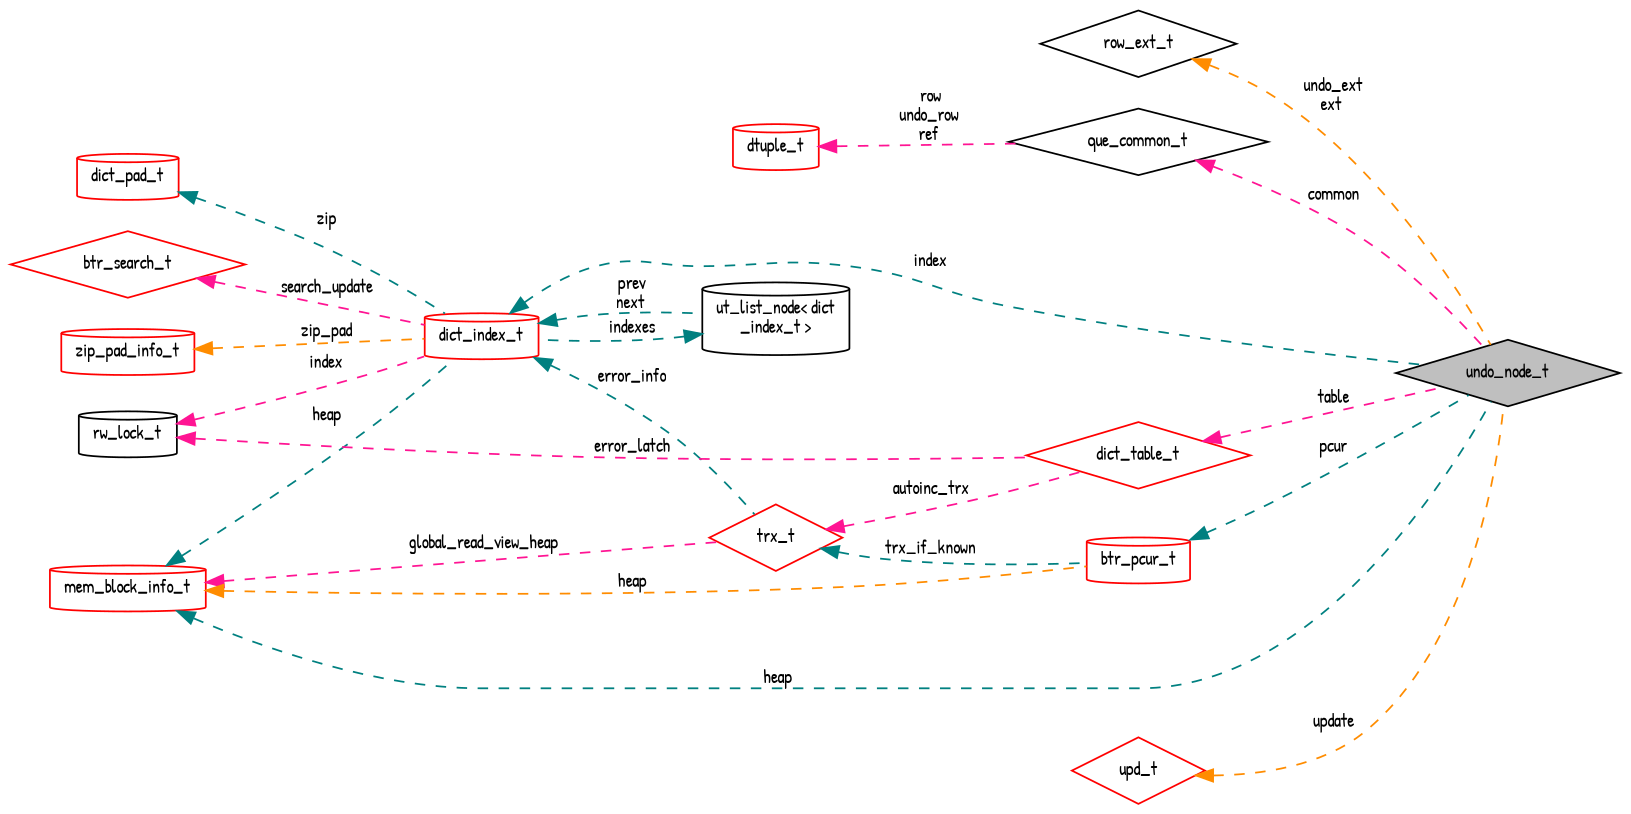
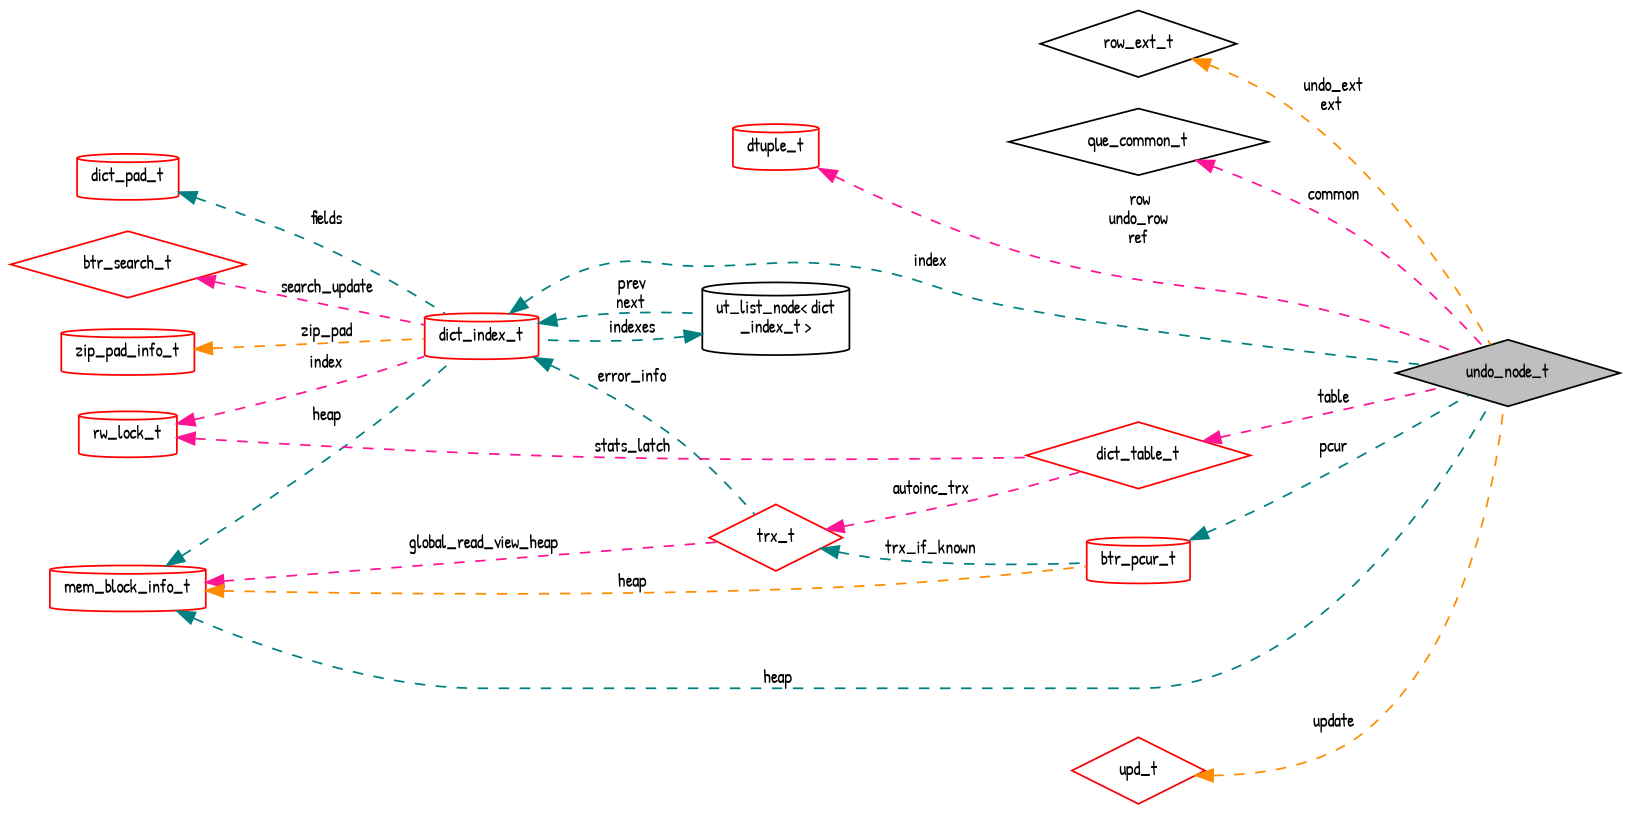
(926, 145) -> (1143, 280)
(325, 220) -> (325, 220)
(128, 434) -> (128, 434)
(630, 447) -> (630, 447)
